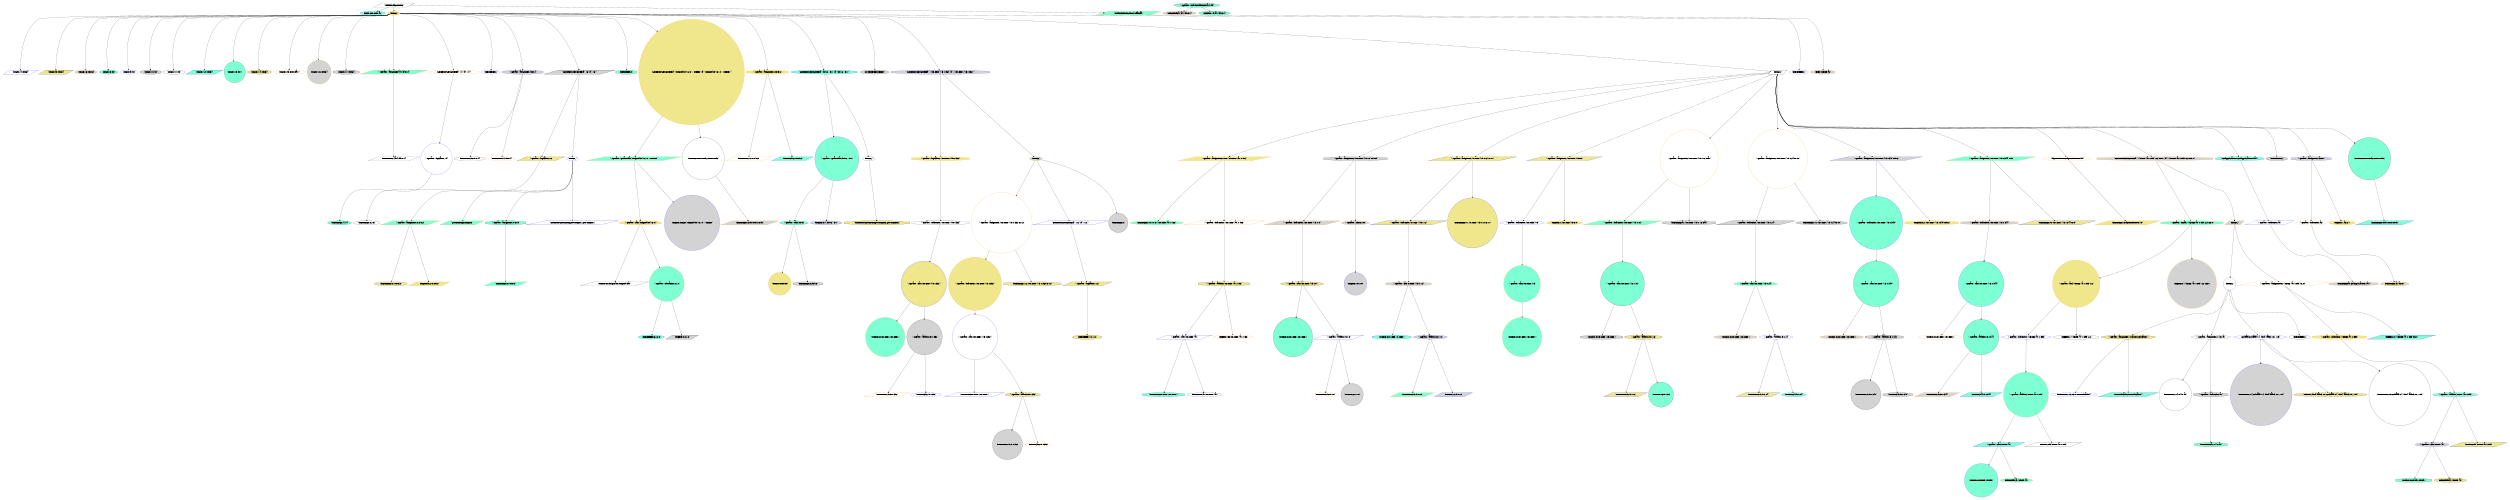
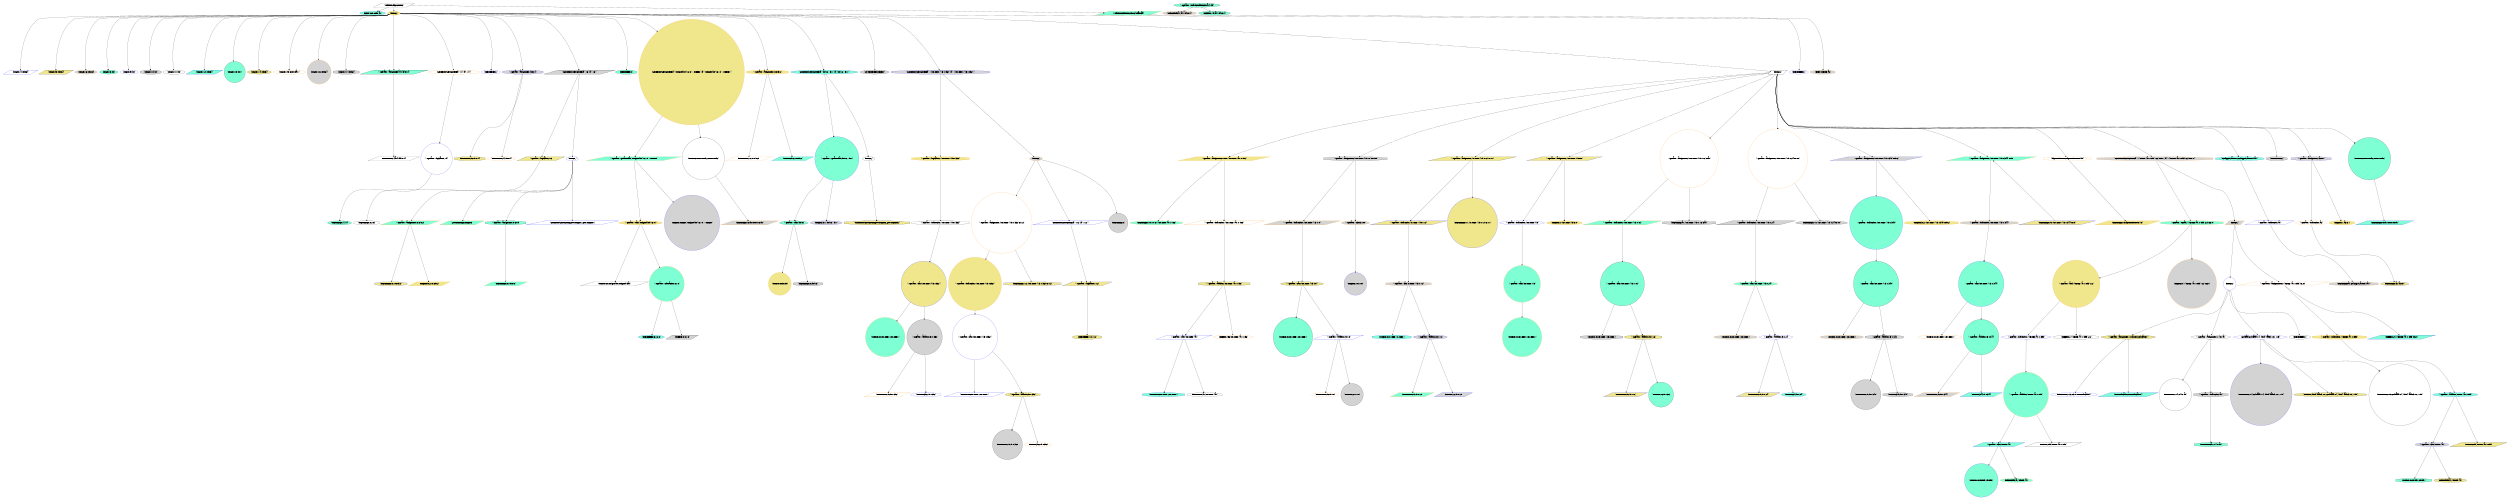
(1128, 13) -> (1128, 13)
(394, 72) -> (394, 72)
(470, 159) -> (470, 159)
(2023, 191) -> (2025, 191)
